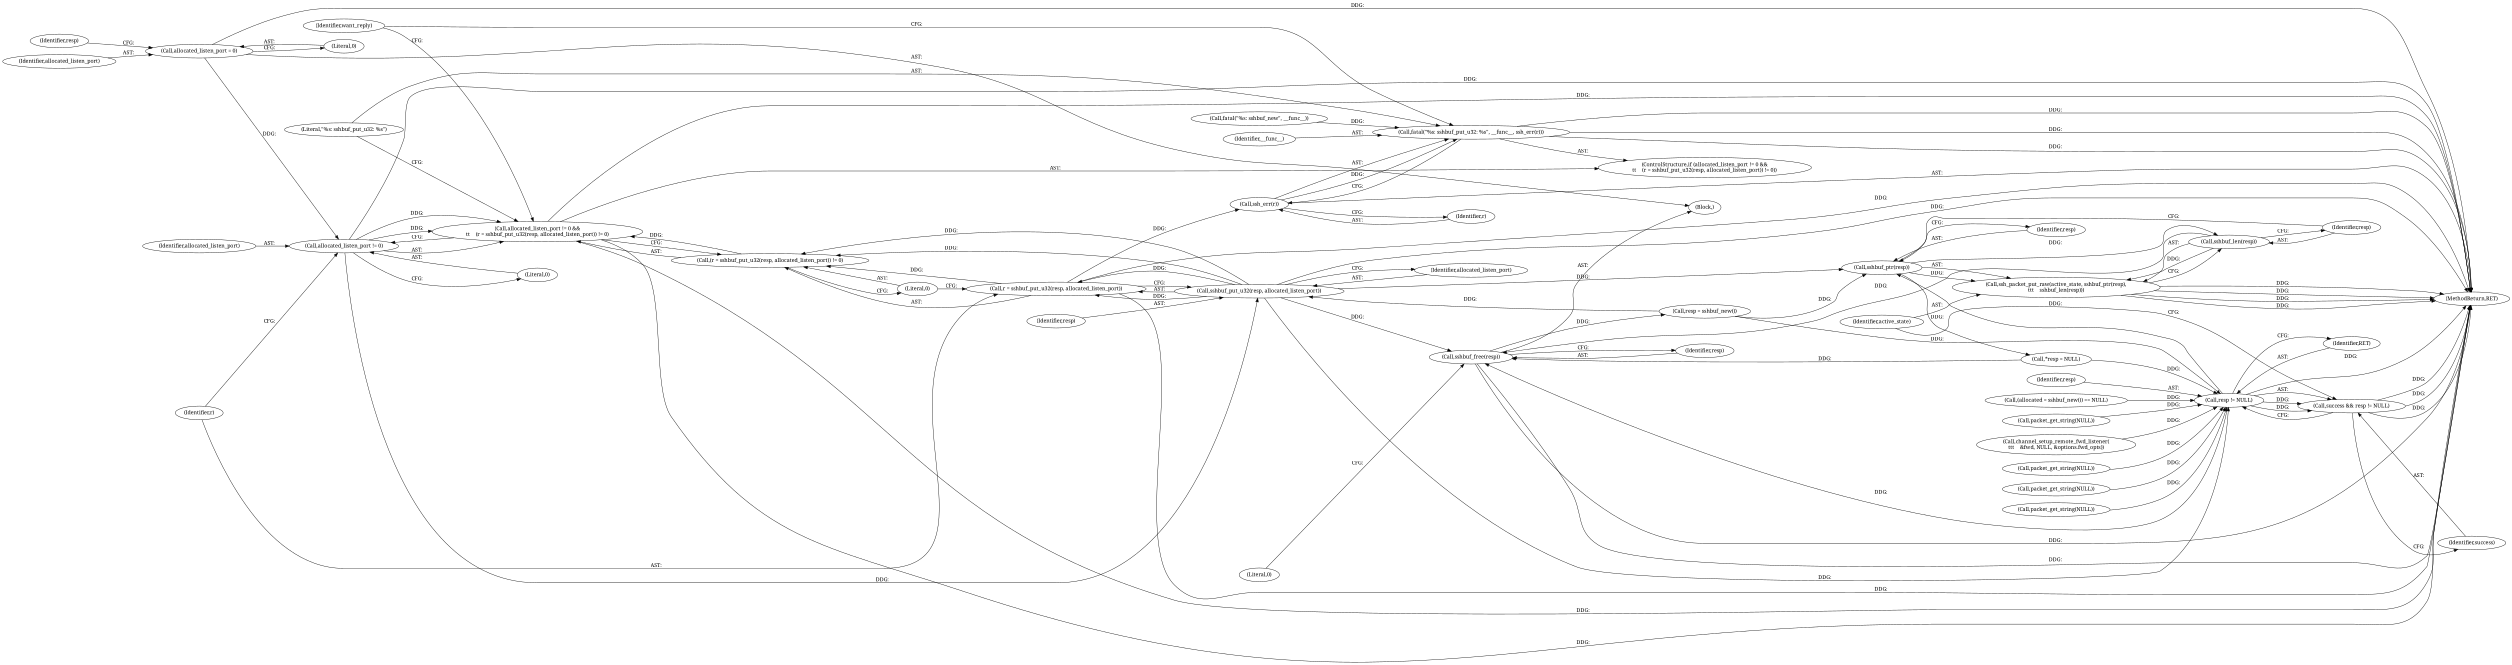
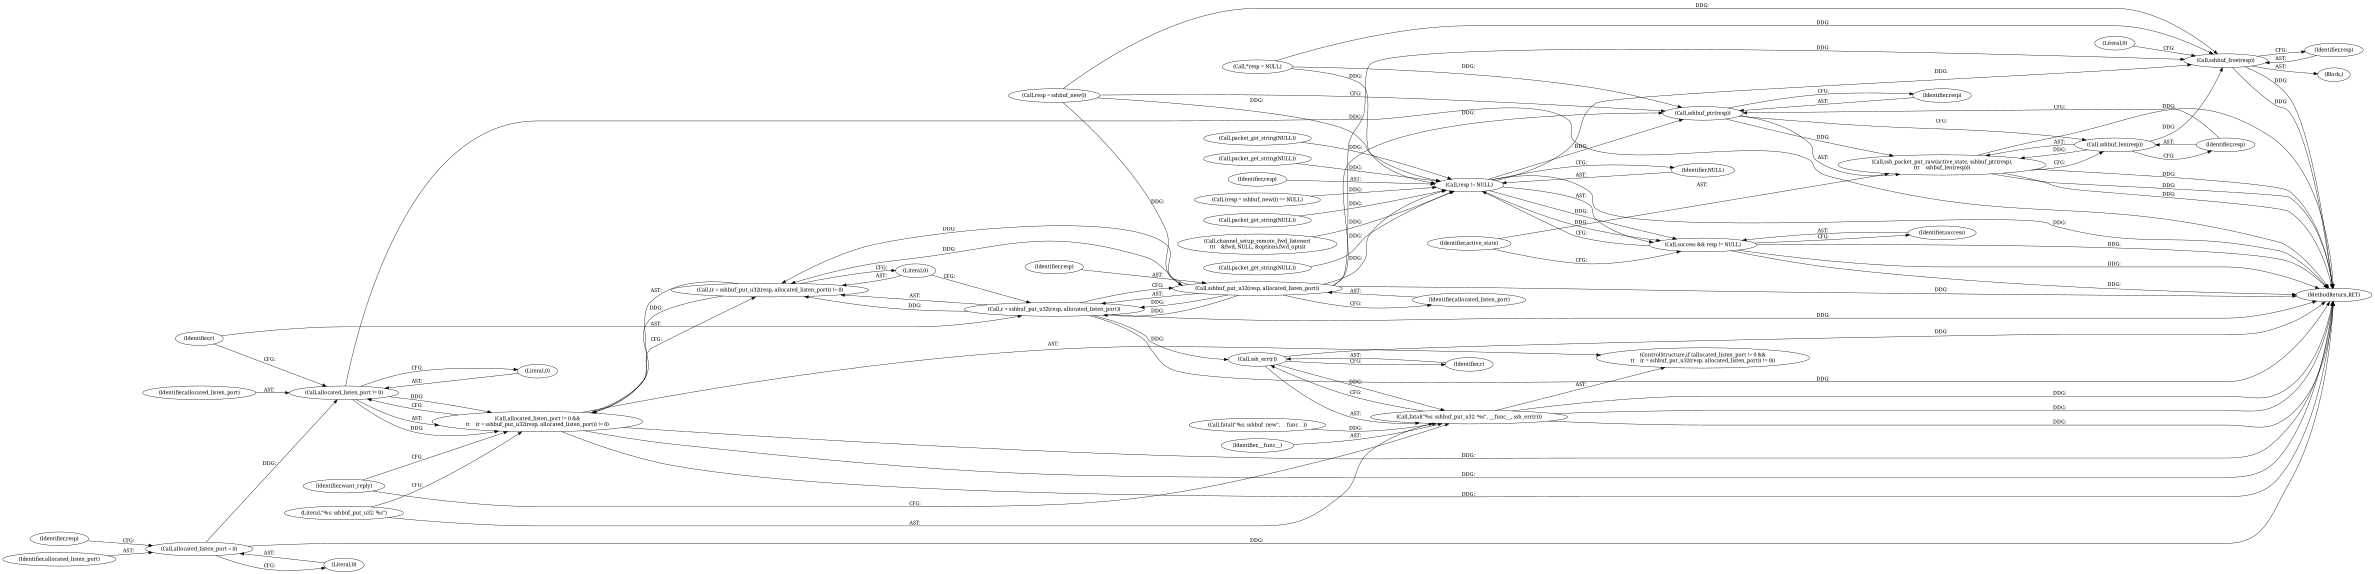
(937, 67) -> none
(1938, 173) -> (1942, 332)
(2056, 243) -> (1942, 121)
(1826, 299) -> (1356, 94)
(1574, 328) -> (1635, 8)
(1948, 331) -> (1487, 76)
(2352, 344) -> (1703, 170)
(2056, 400) -> (1257, 200)
(775, 583) -> none
